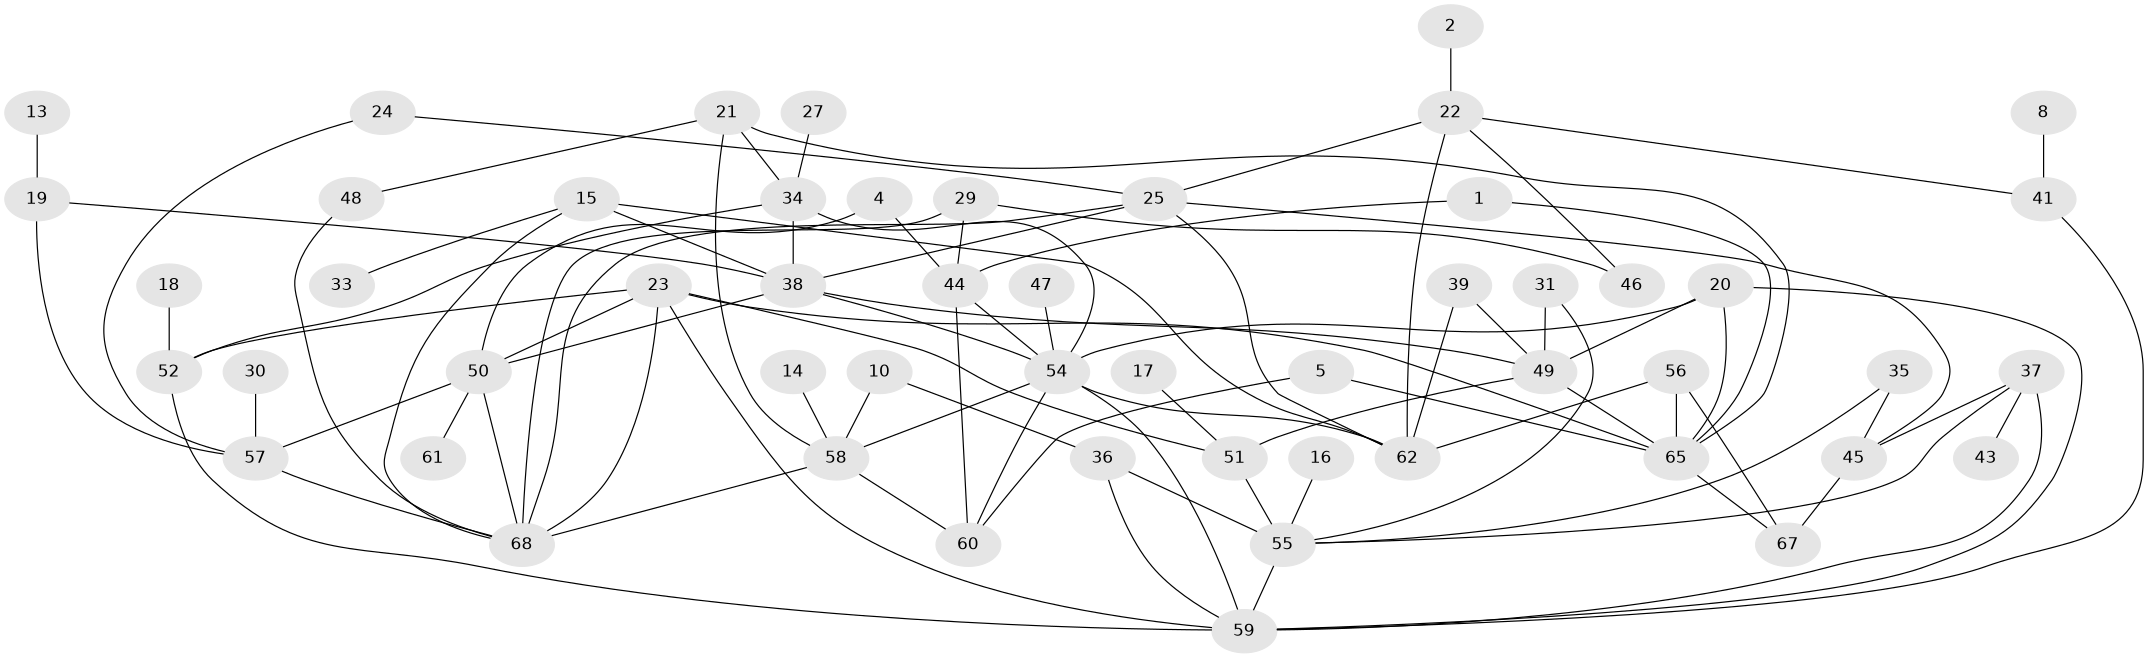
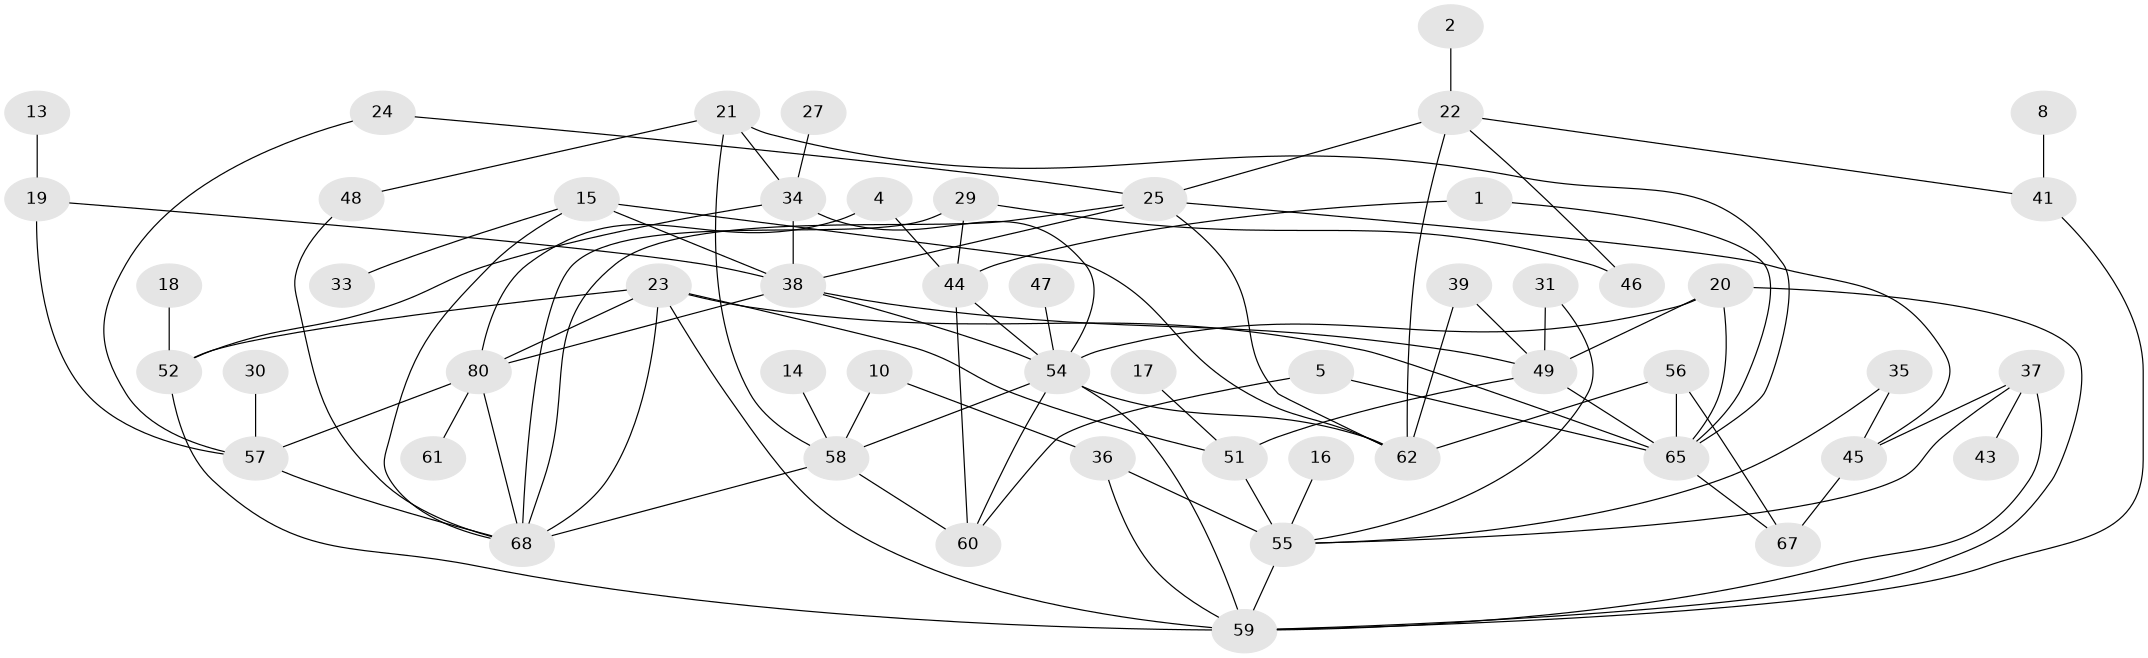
(479, 372) -> (479, 372)
